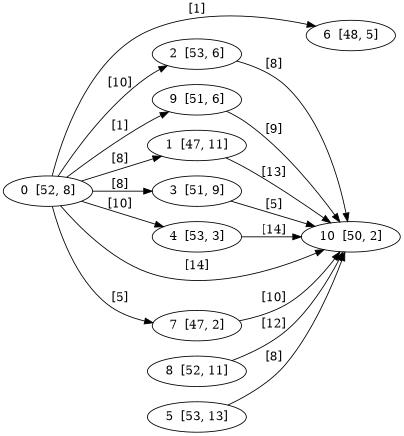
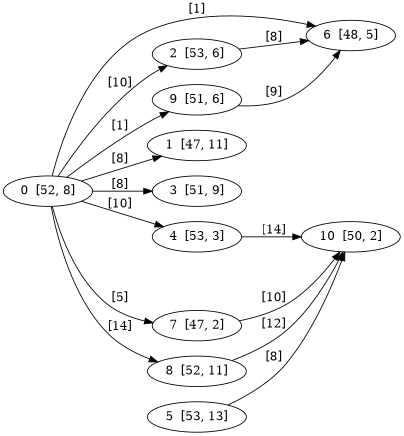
(312, 120) -> (270, 45)
(286, 157) -> (293, 95)
(276, 186) -> none
(269, 212) -> none
(178, 279) -> (81, 296)
